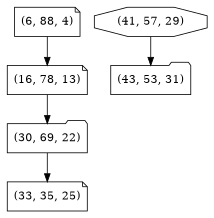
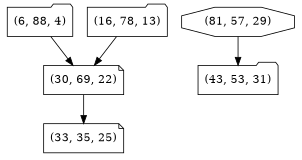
(47, 22) -> (40, 22)
(151, 22) -> (238, 22)
(47, 47) -> (59, 48)
(47, 80) -> (127, 22)
(47, 138) -> (84, 80)
